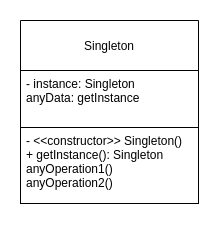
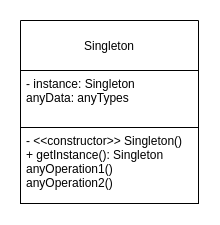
(87, 84) -> (87, 84)
